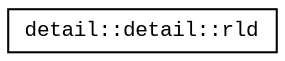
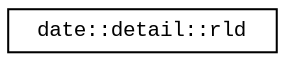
(142, 31) -> (142, 31)
